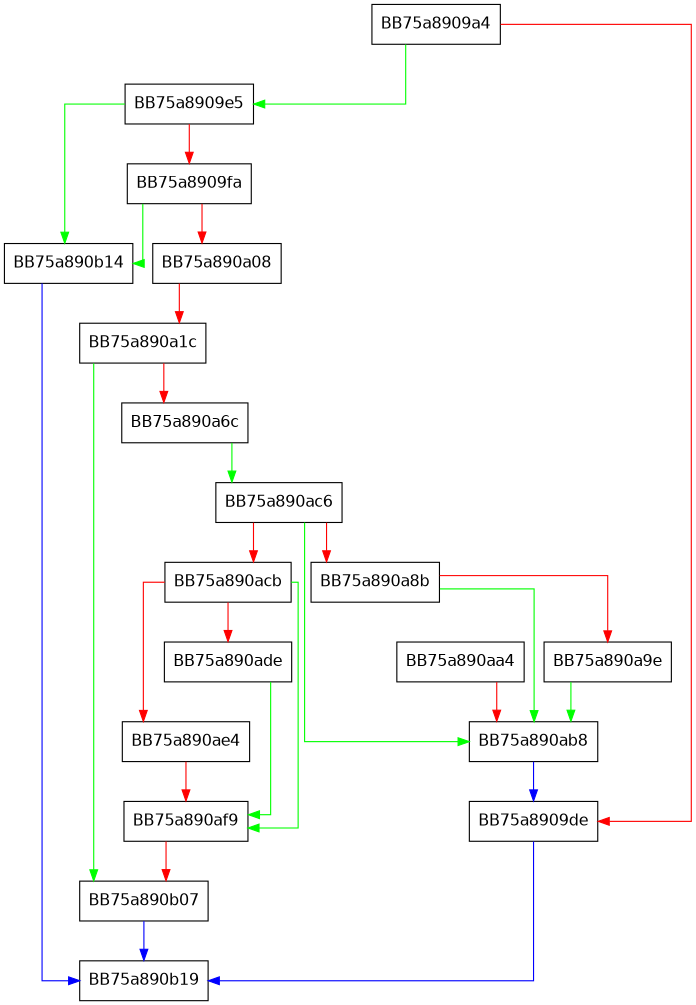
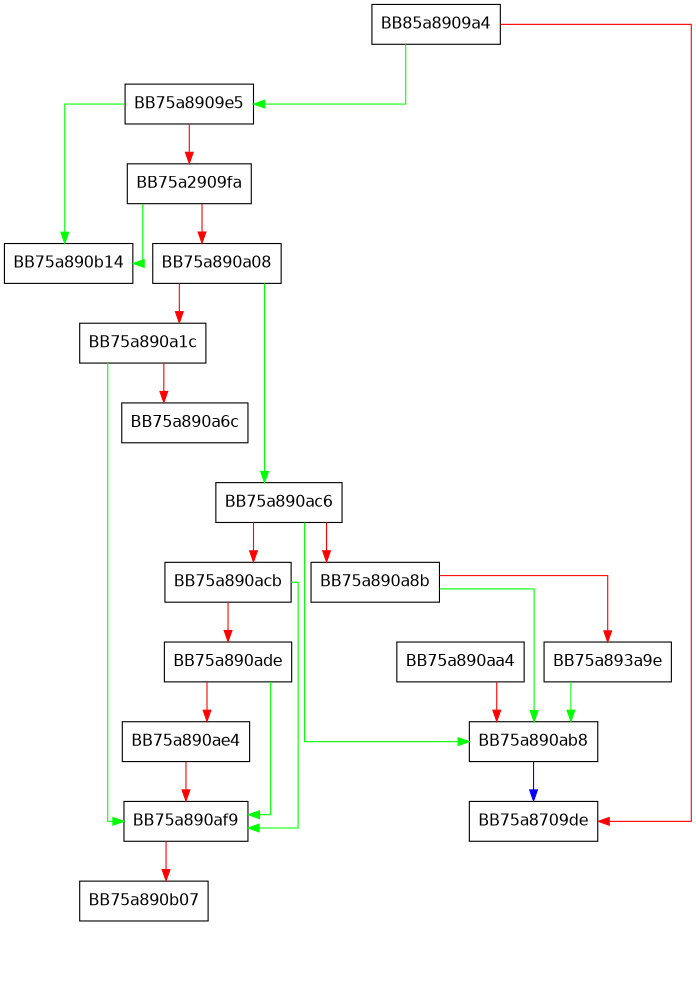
(436, 24) -> (436, 24)
(189, 184) -> (189, 184)
(232, 457) -> (265, 377)
(94, 617) -> (108, 595)
(143, 636) -> (207, 696)
(608, 662) -> (608, 662)
(534, 821) -> (534, 821)
(144, 981) -> none
